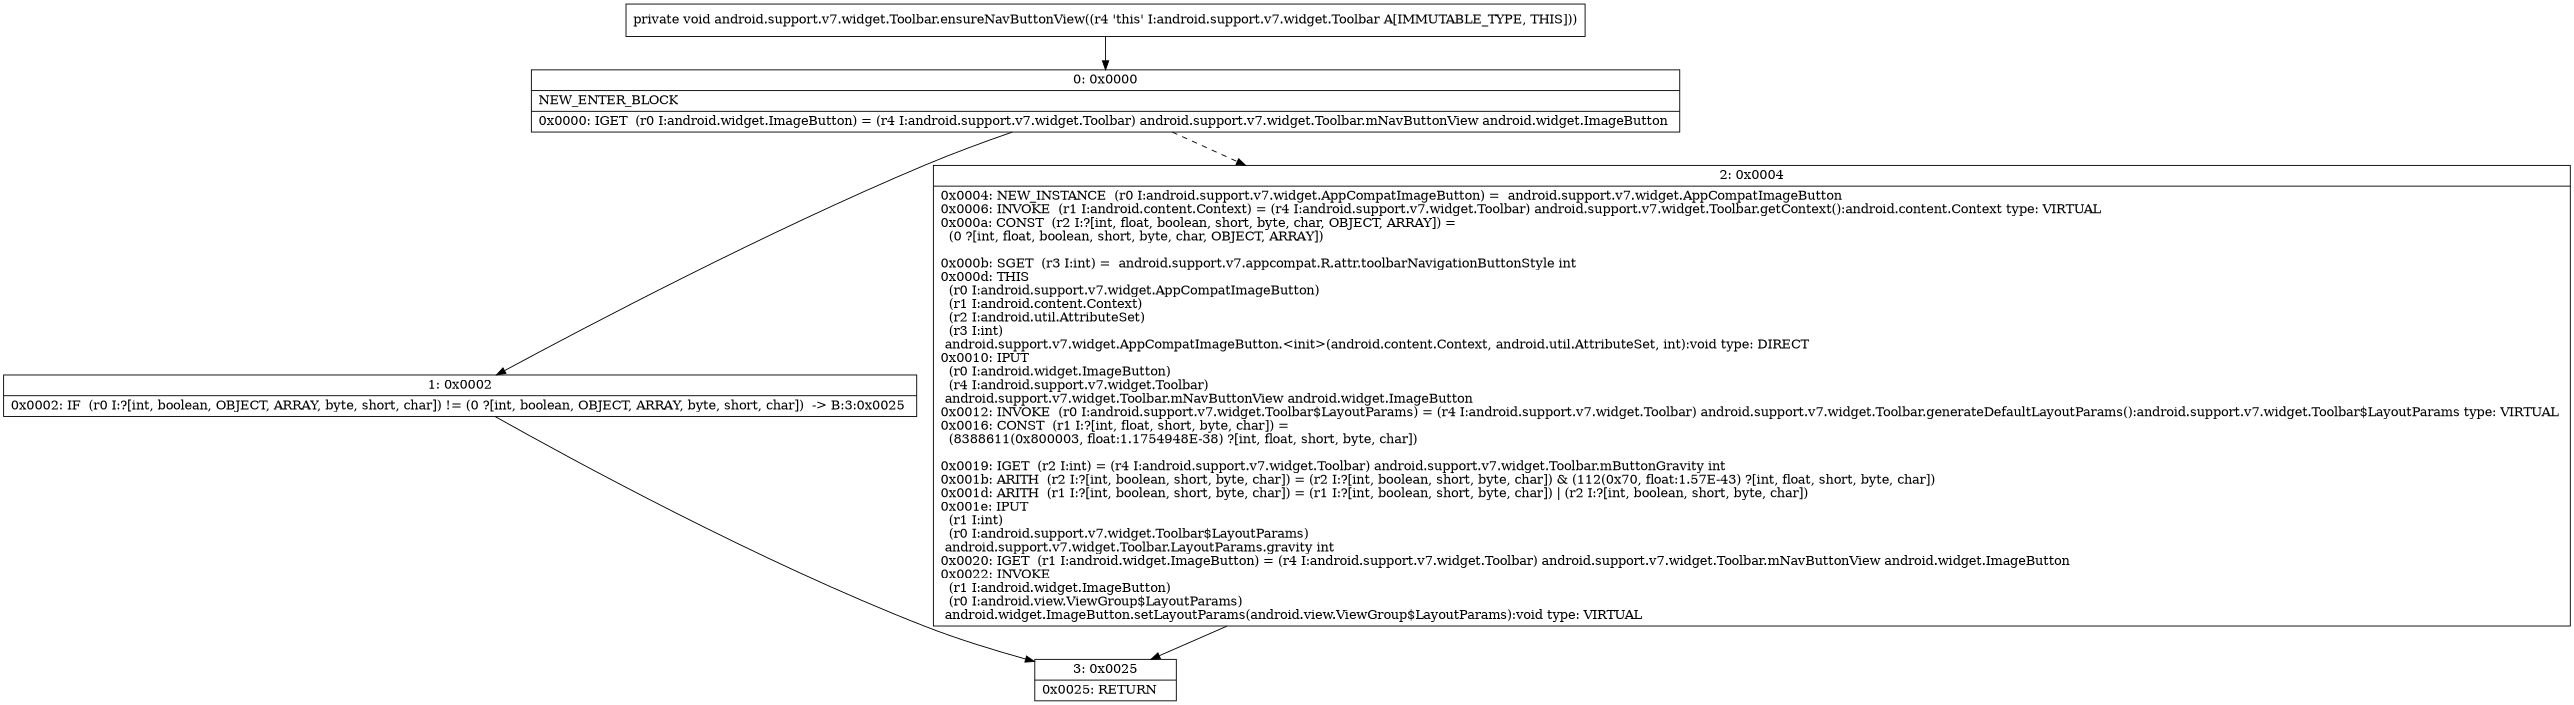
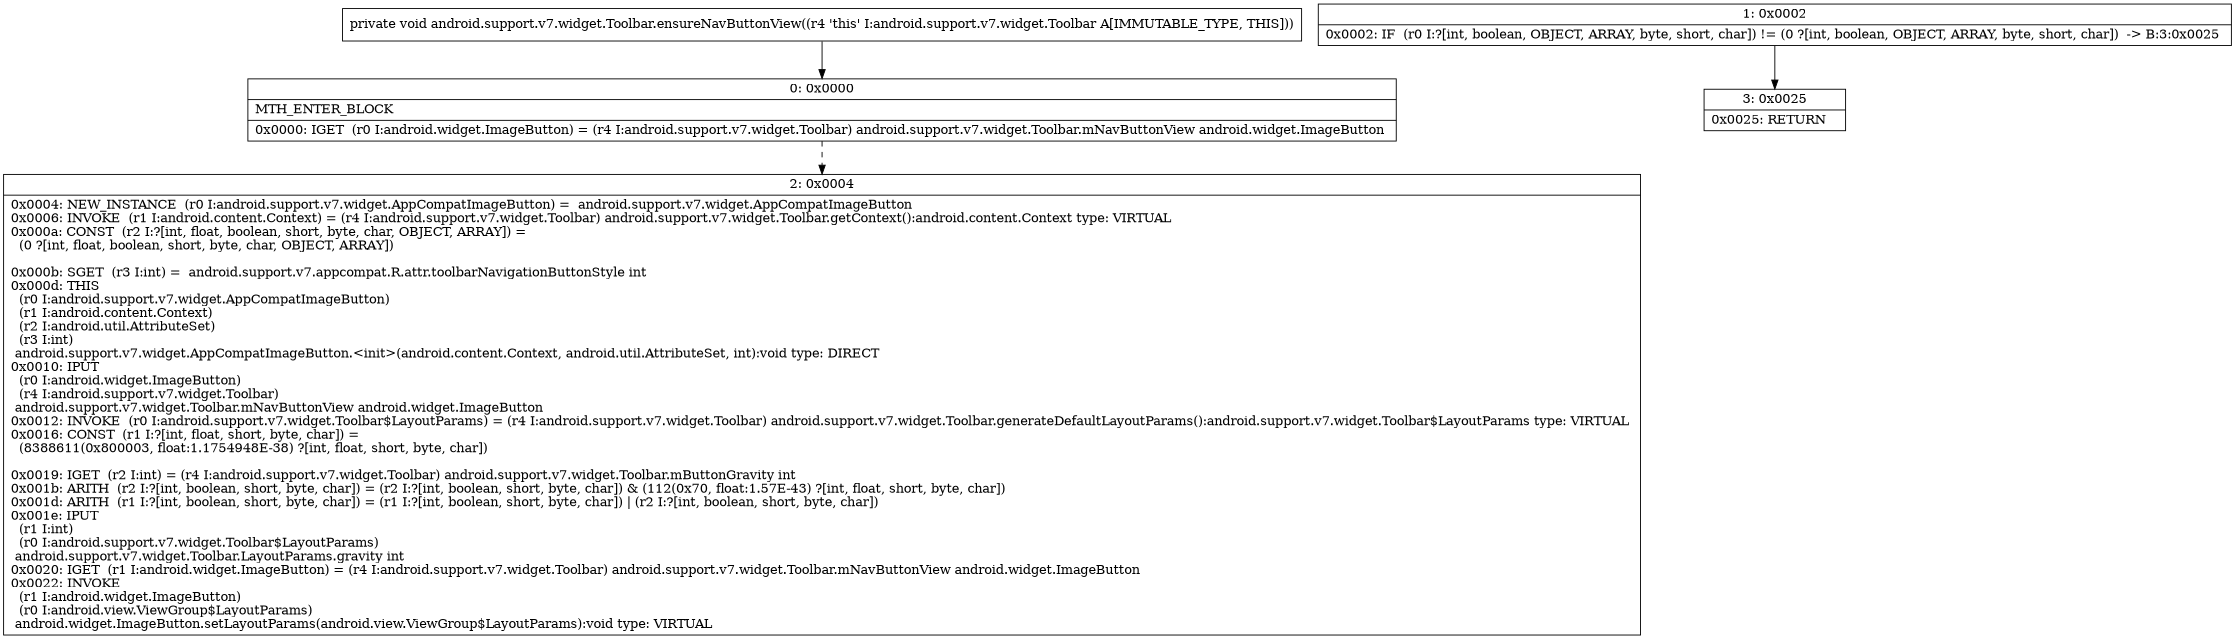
(608, 101) -> (325, 110)
(755, 243) -> none
(1193, 641) -> none
